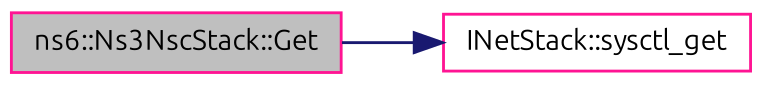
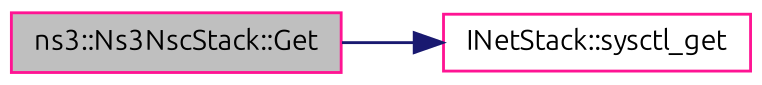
(176, 43) -> (176, 43)
